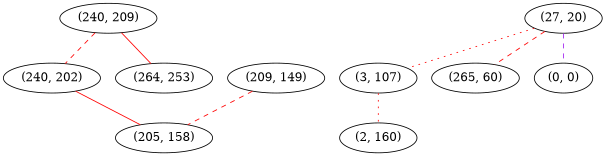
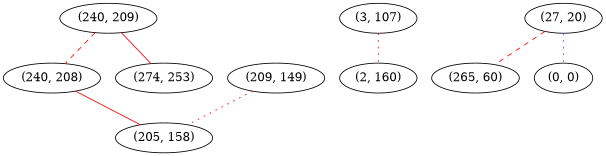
(471, 48) -> none
(564, 48) -> (564, 48)
(52, 78) -> (52, 78)
(164, 78) -> (164, 78)
(220, 108) -> (220, 108)
